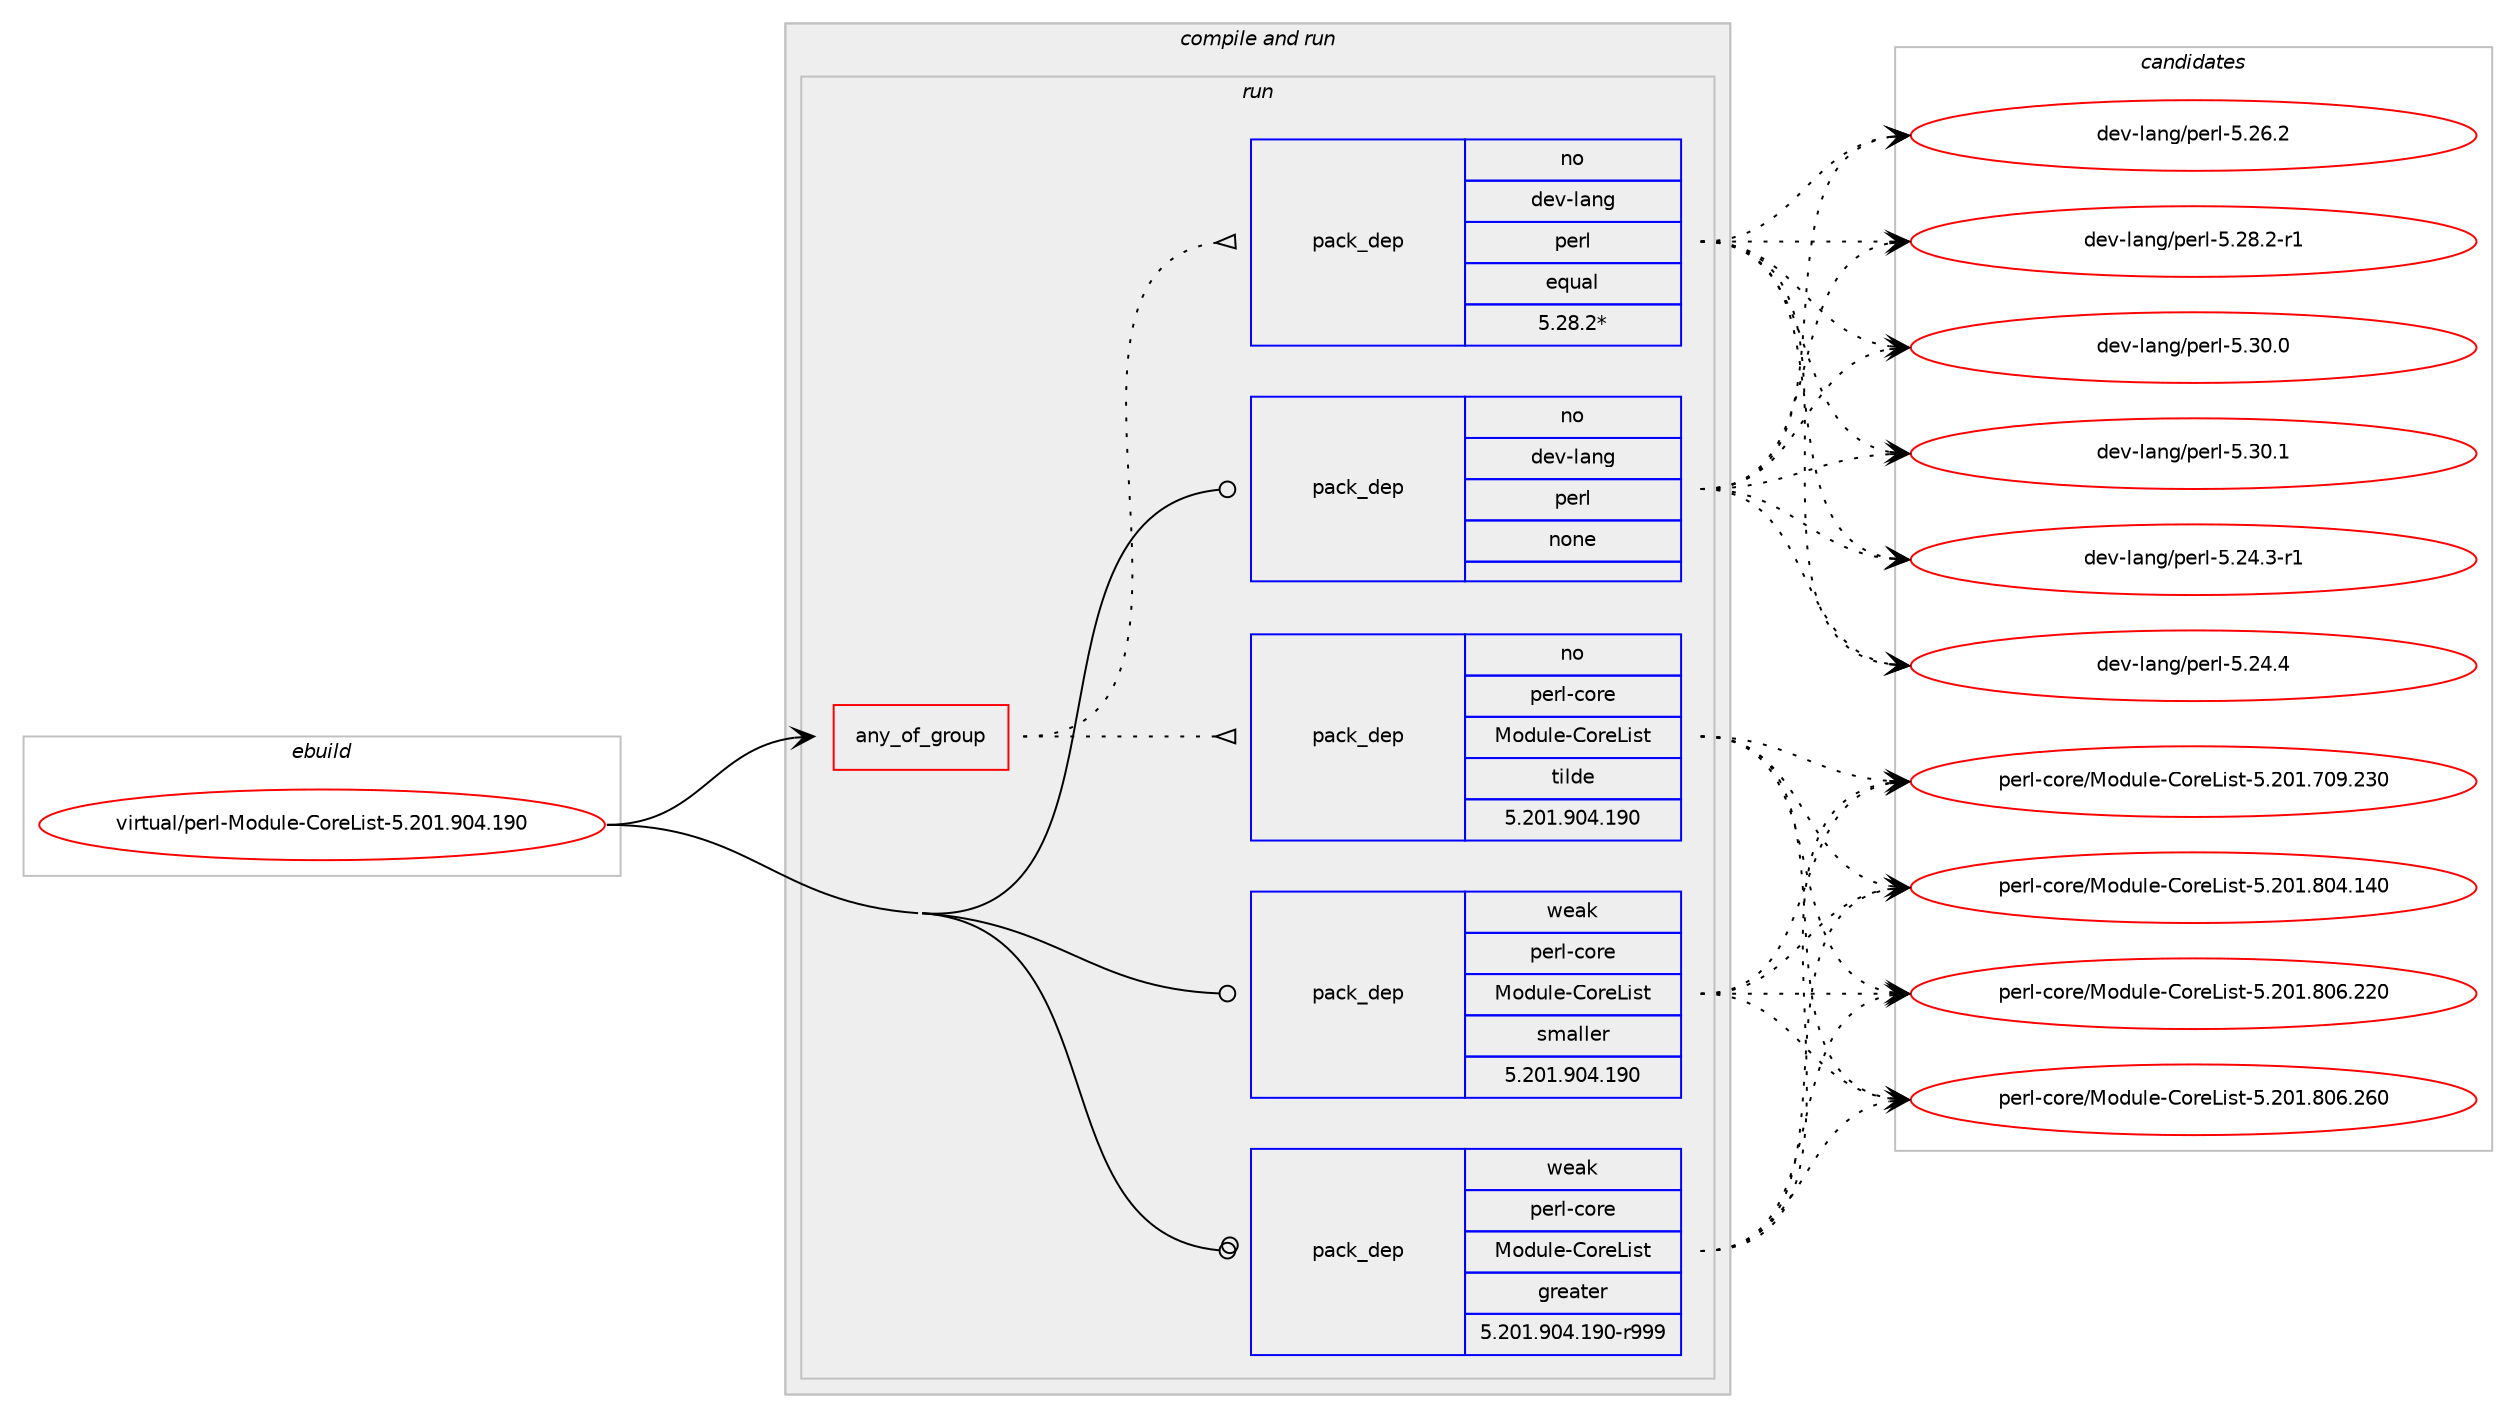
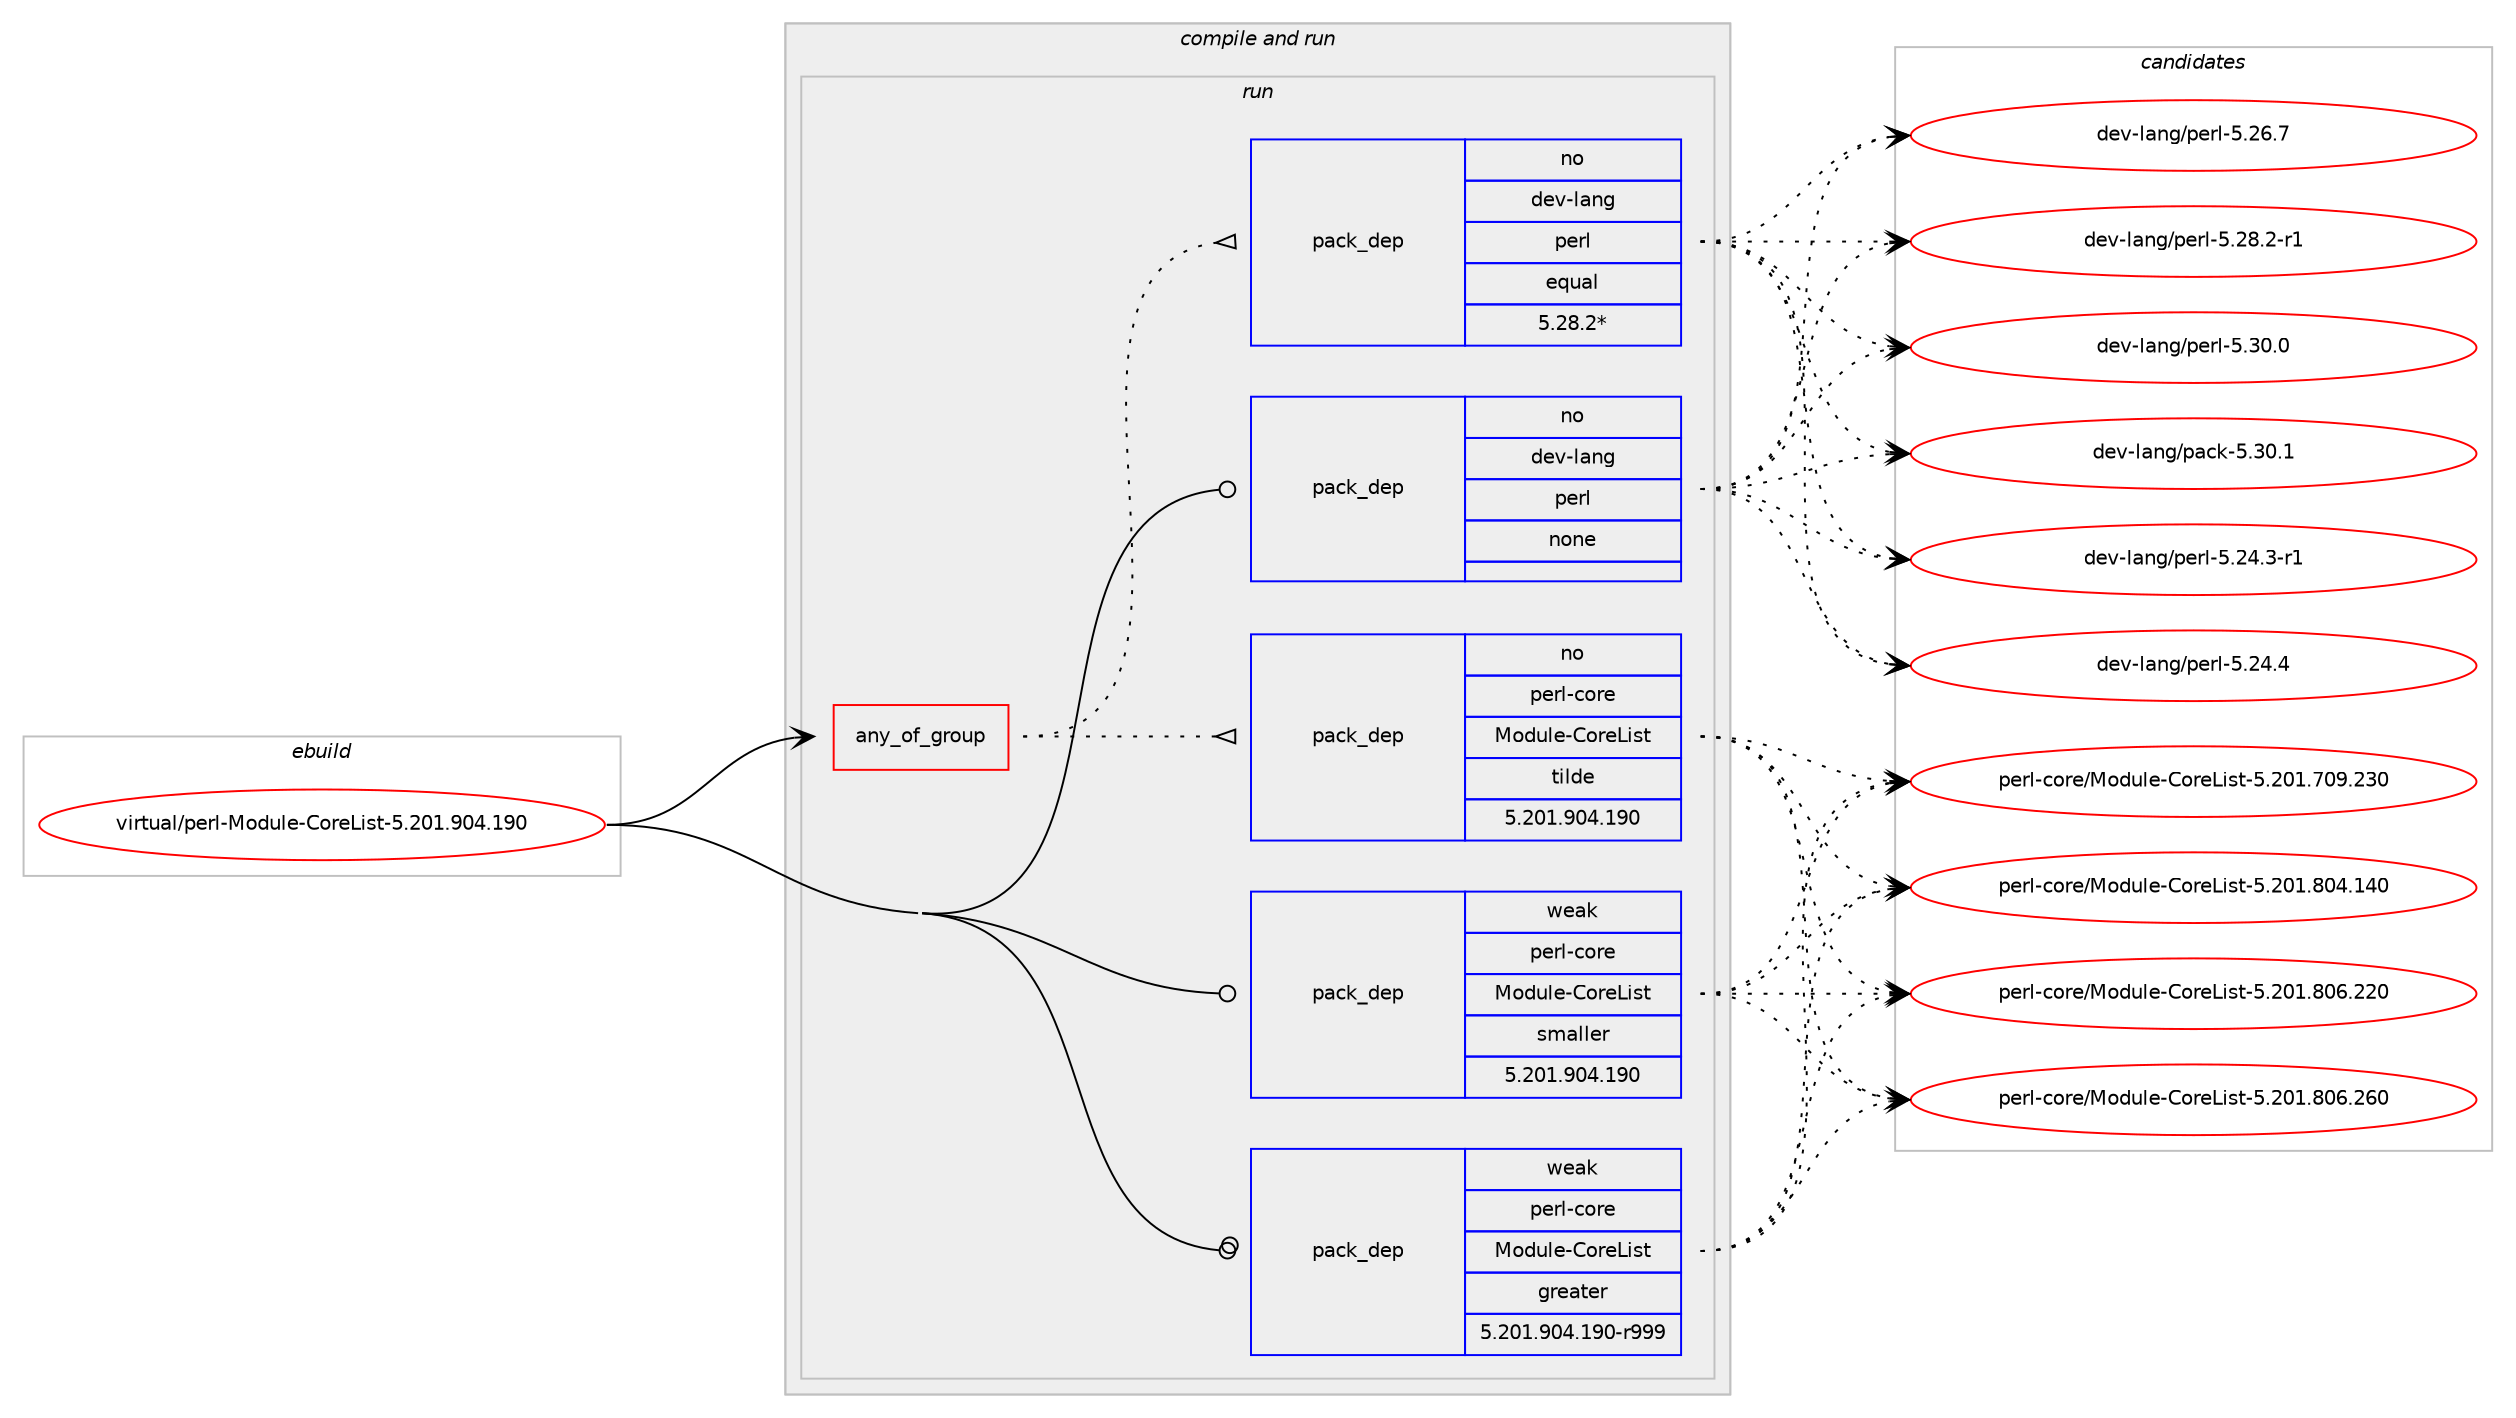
(2194, 136) -> (2194, 136)
(2194, 454) -> (2194, 454)
